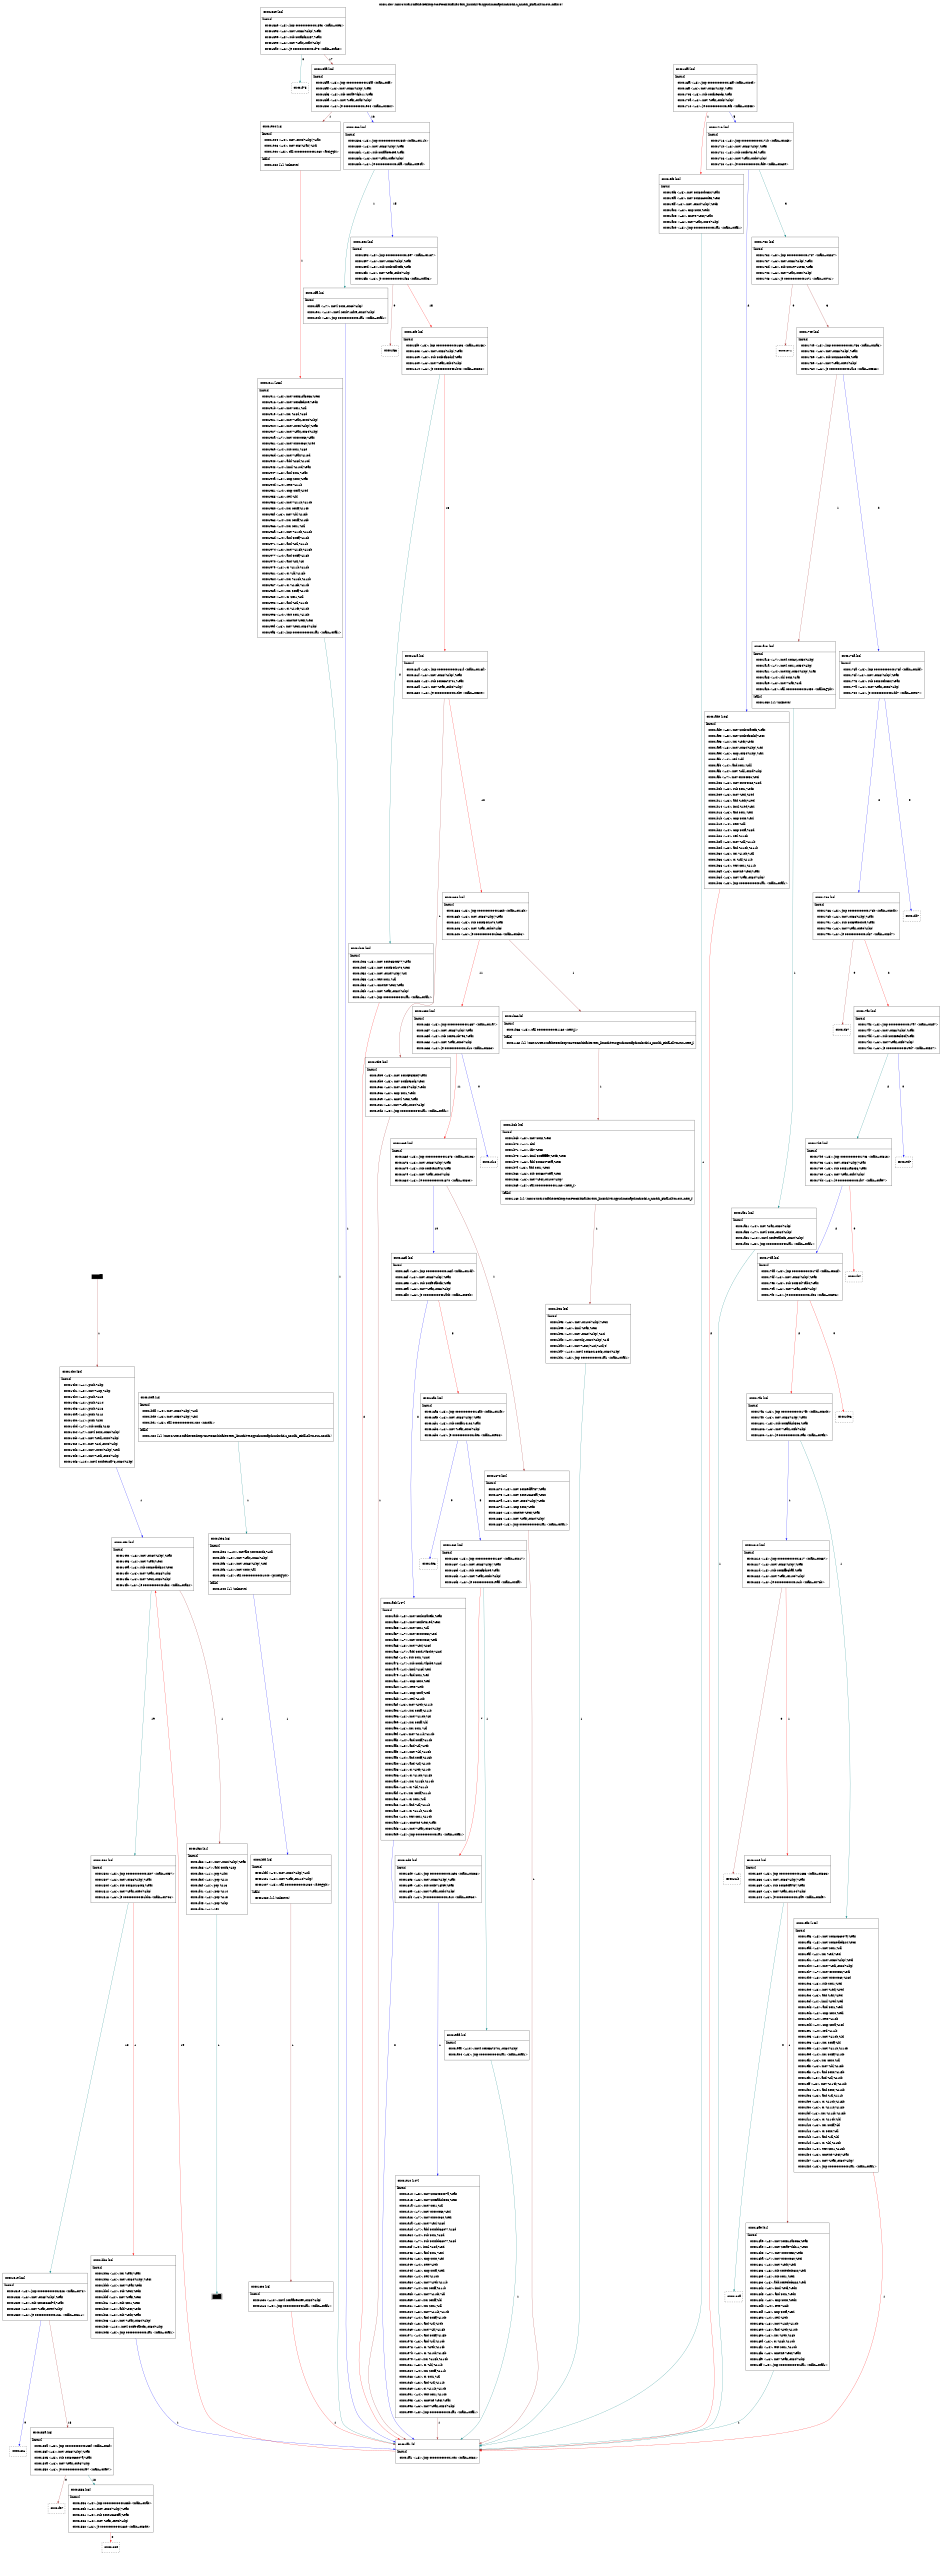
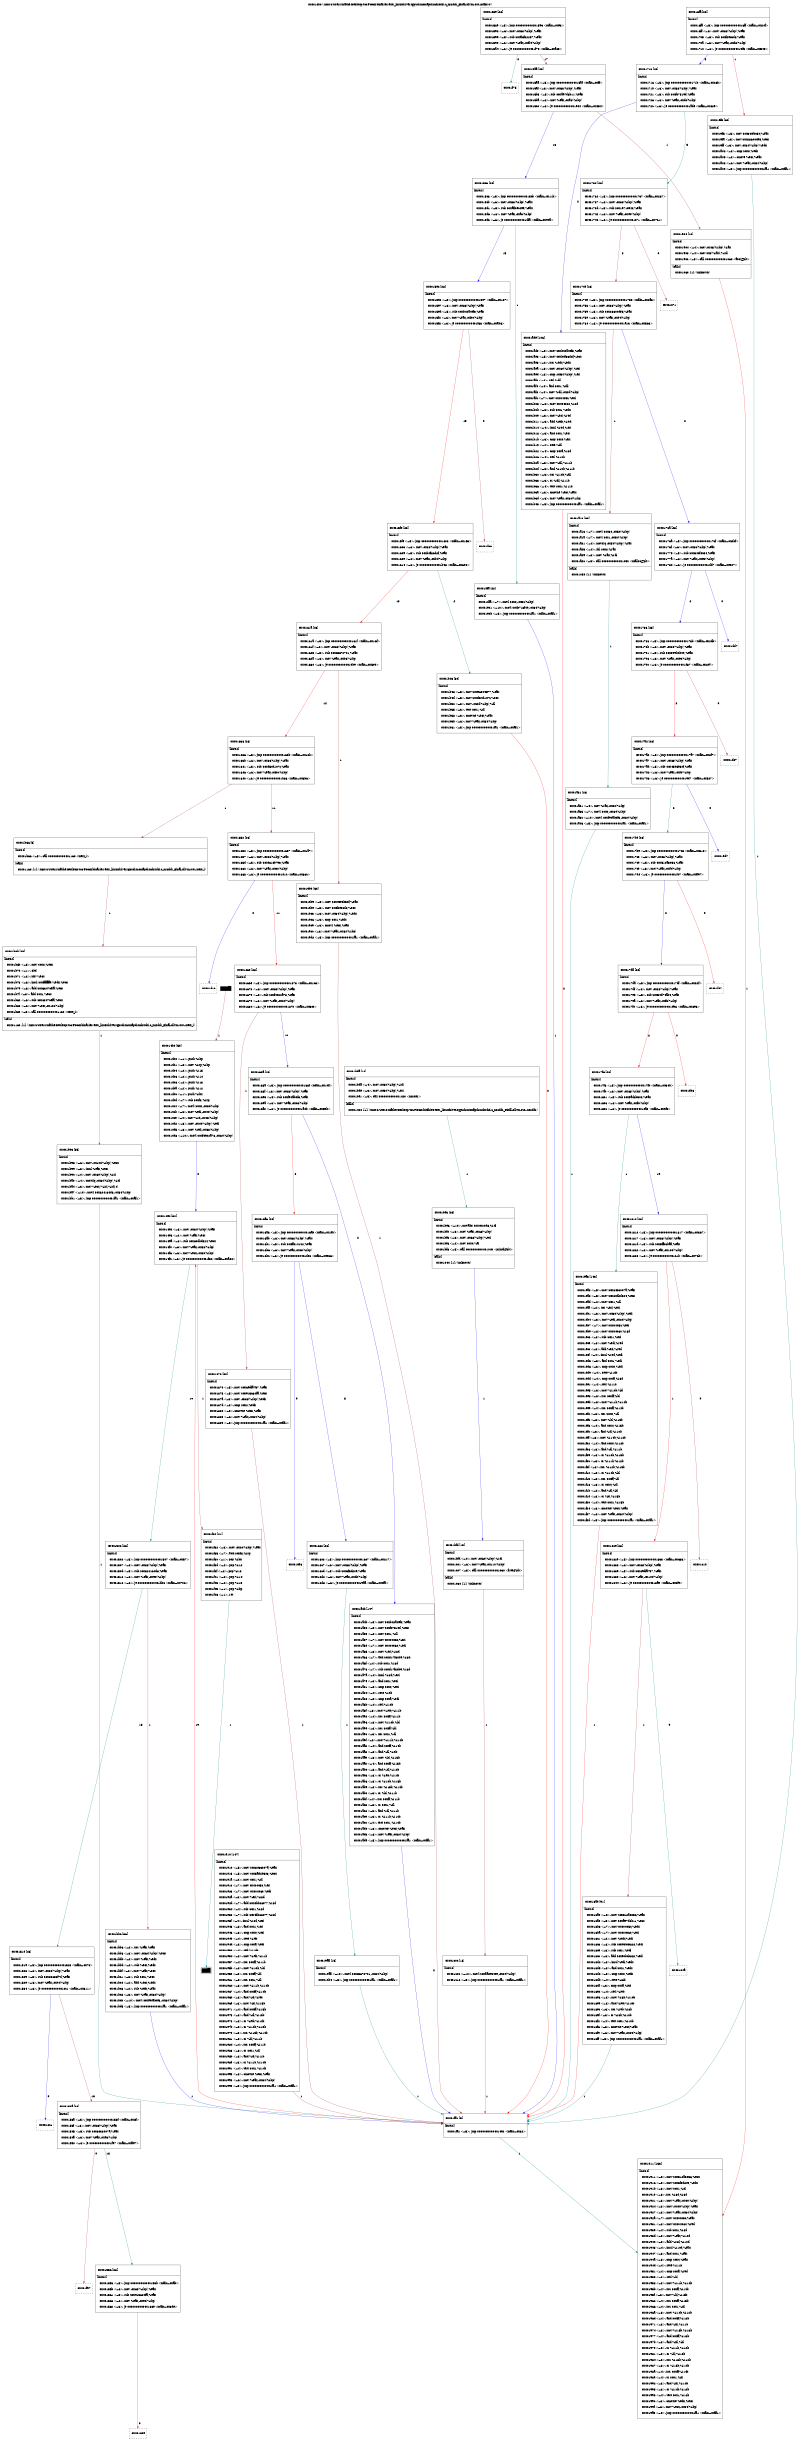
(141, 1501) -> (198, 1174)
(789, 1501) -> (658, 1174)
(339, 1558) -> (568, 2194)
(438, 1879) -> none
